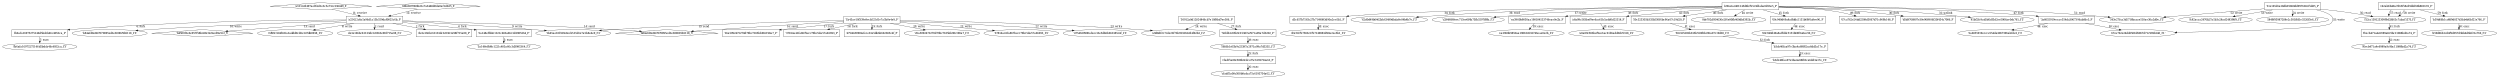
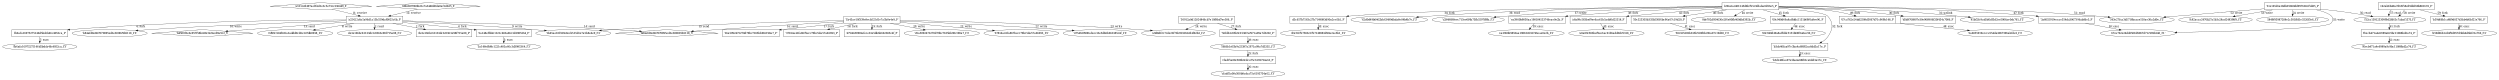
(2031, 26) -> (1932, 27)
(1748, 40) -> (1819, 13)
